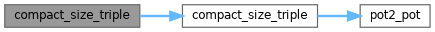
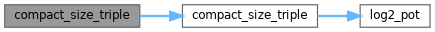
(395, 16) -> (395, 16)
